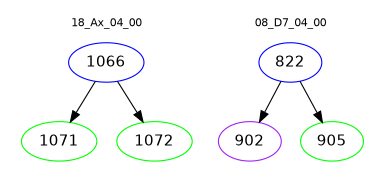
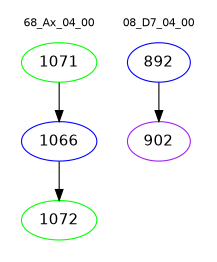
(107, 24) -> (59, 24)
(290, 62) -> (159, 62)
(86, 97) -> (59, 97)
(332, 141) -> none
